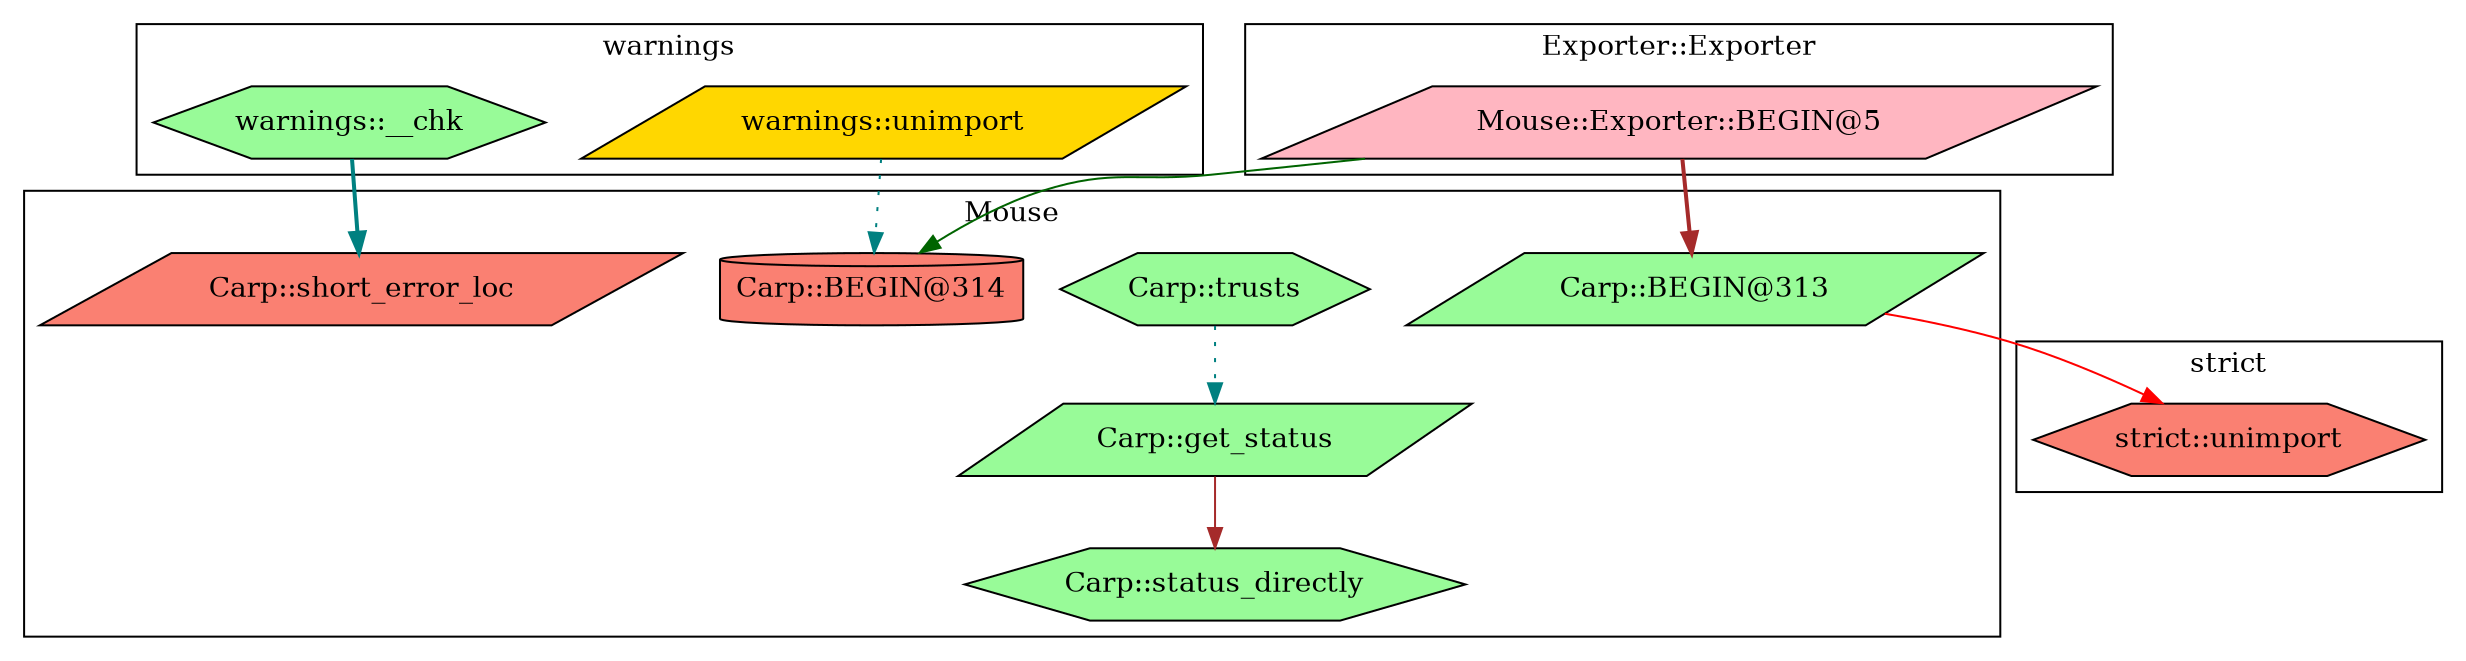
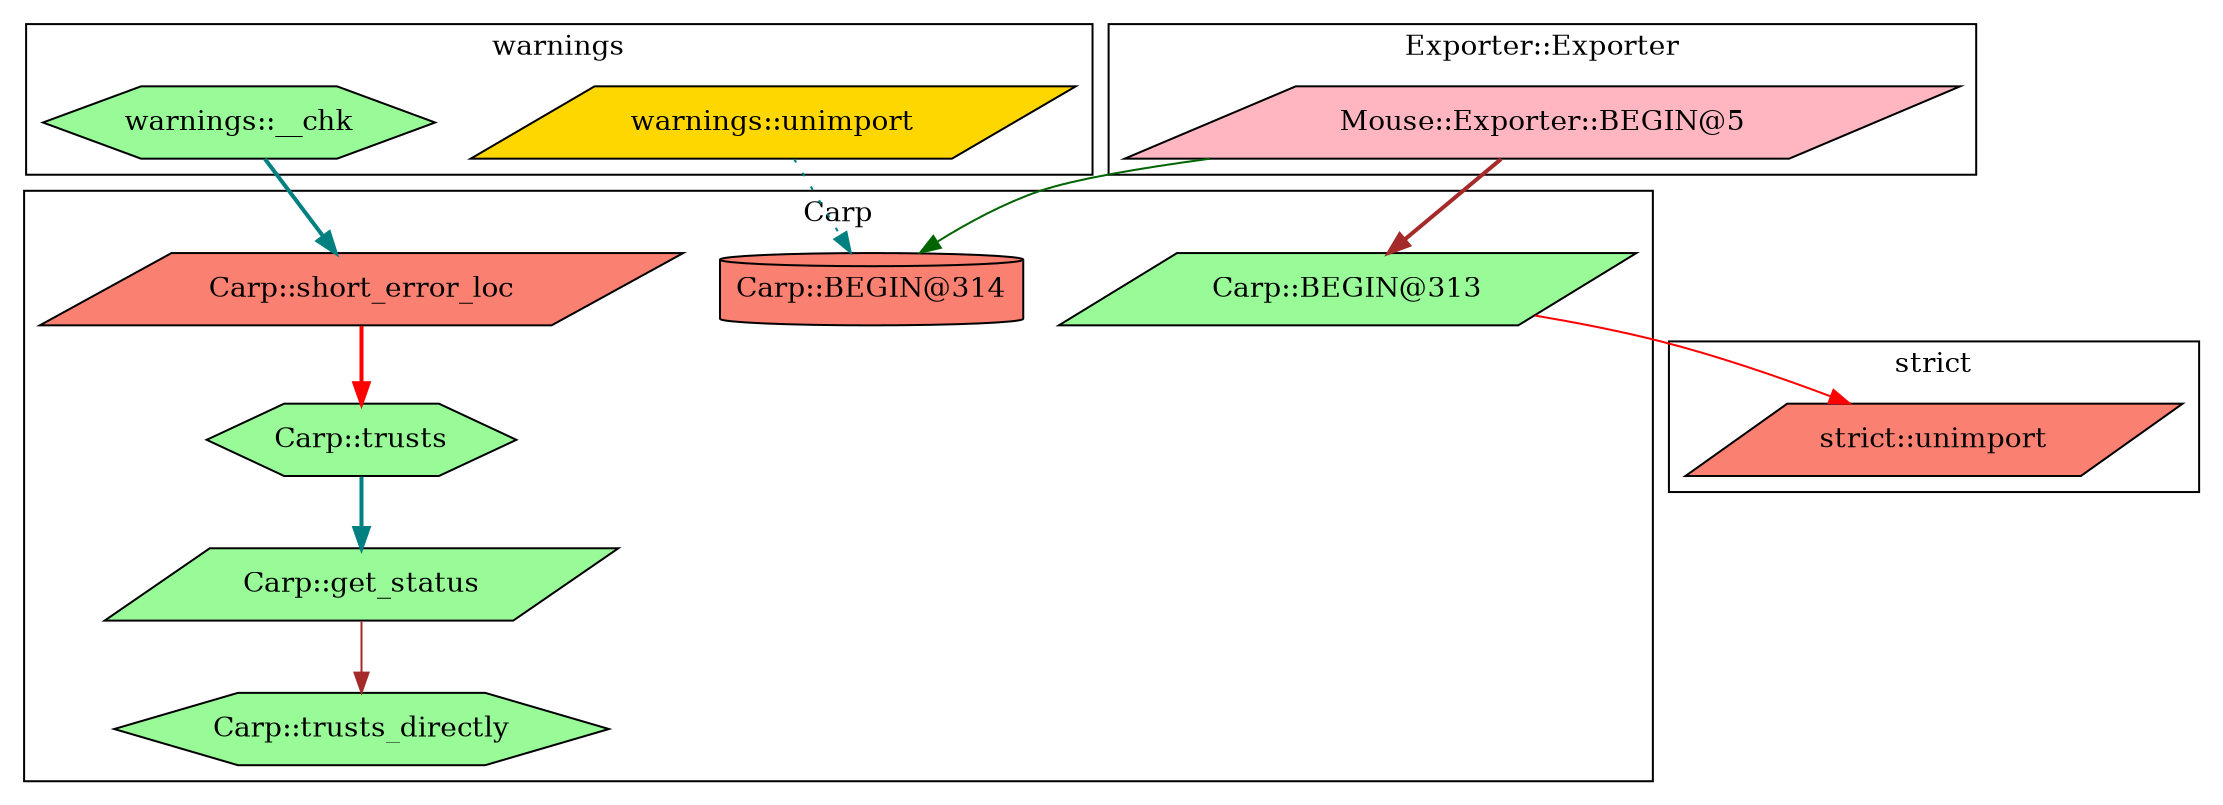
(1012, 214) -> (838, 214)
none -> (362, 354)
(1215, 354) -> (362, 502)
(2229, 440) -> (1934, 440)
(1215, 584) -> (362, 729)
